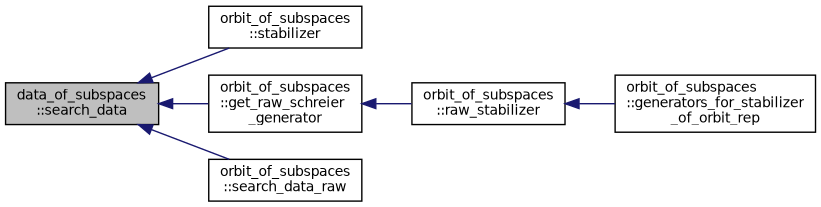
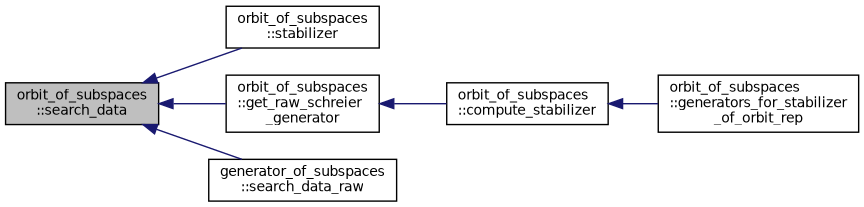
(82, 104) -> (82, 104)
(488, 104) -> (527, 104)
(285, 180) -> (303, 180)
